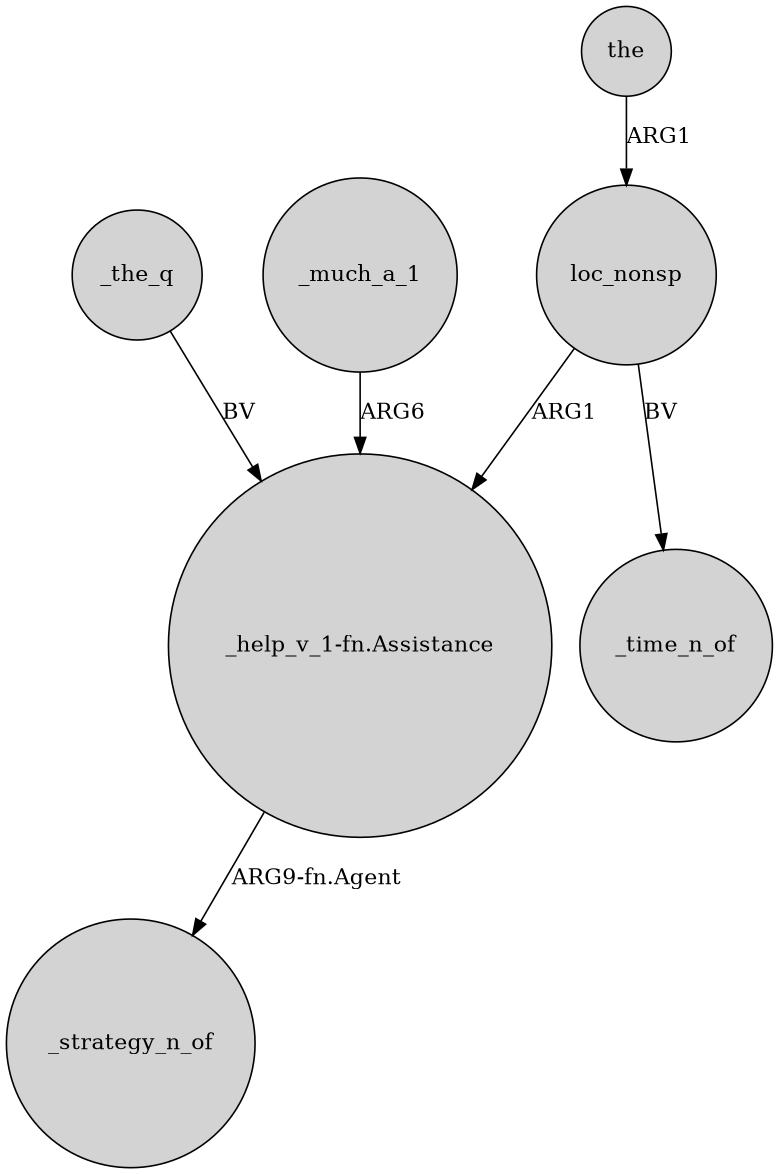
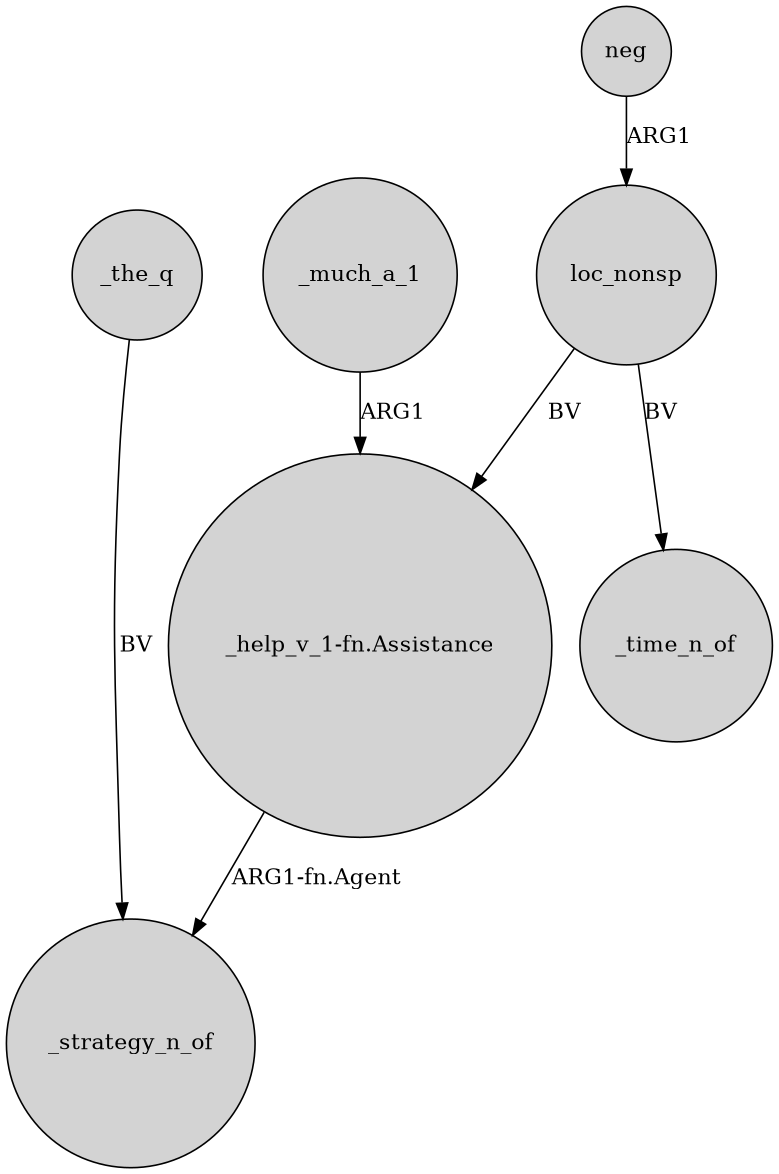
(626, 51) -> (626, 51)
(211, 399) -> (115, 621)
(393, 413) -> (393, 413)
(565, 413) -> (565, 413)
(317, 878) -> (317, 878)
